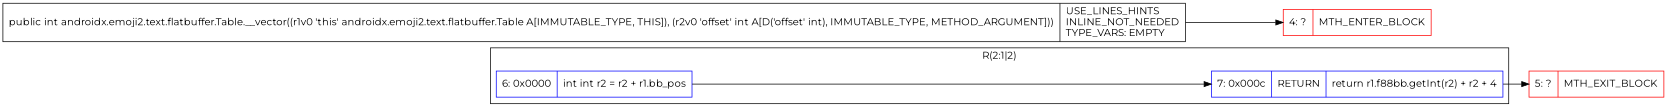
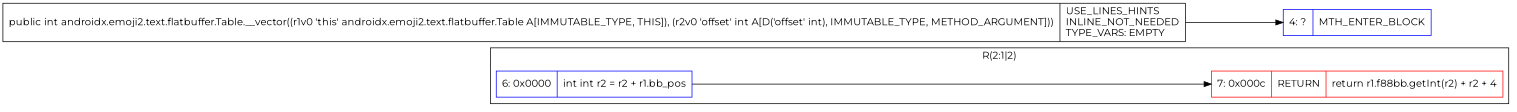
(1357, 22) -> (1357, 22)
(1357, 84) -> (1357, 84)
(1596, 84) -> none
